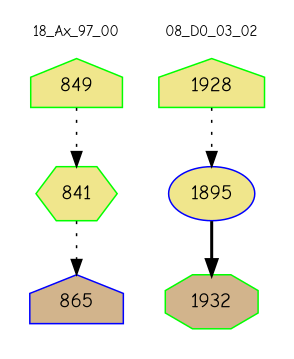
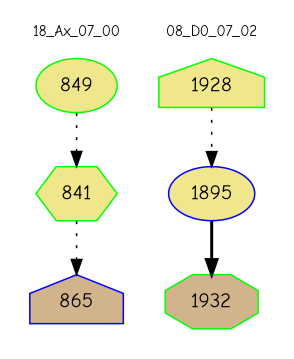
(77, 32) -> (77, 32)
(212, 32) -> (212, 32)
(77, 86) -> (77, 86)
